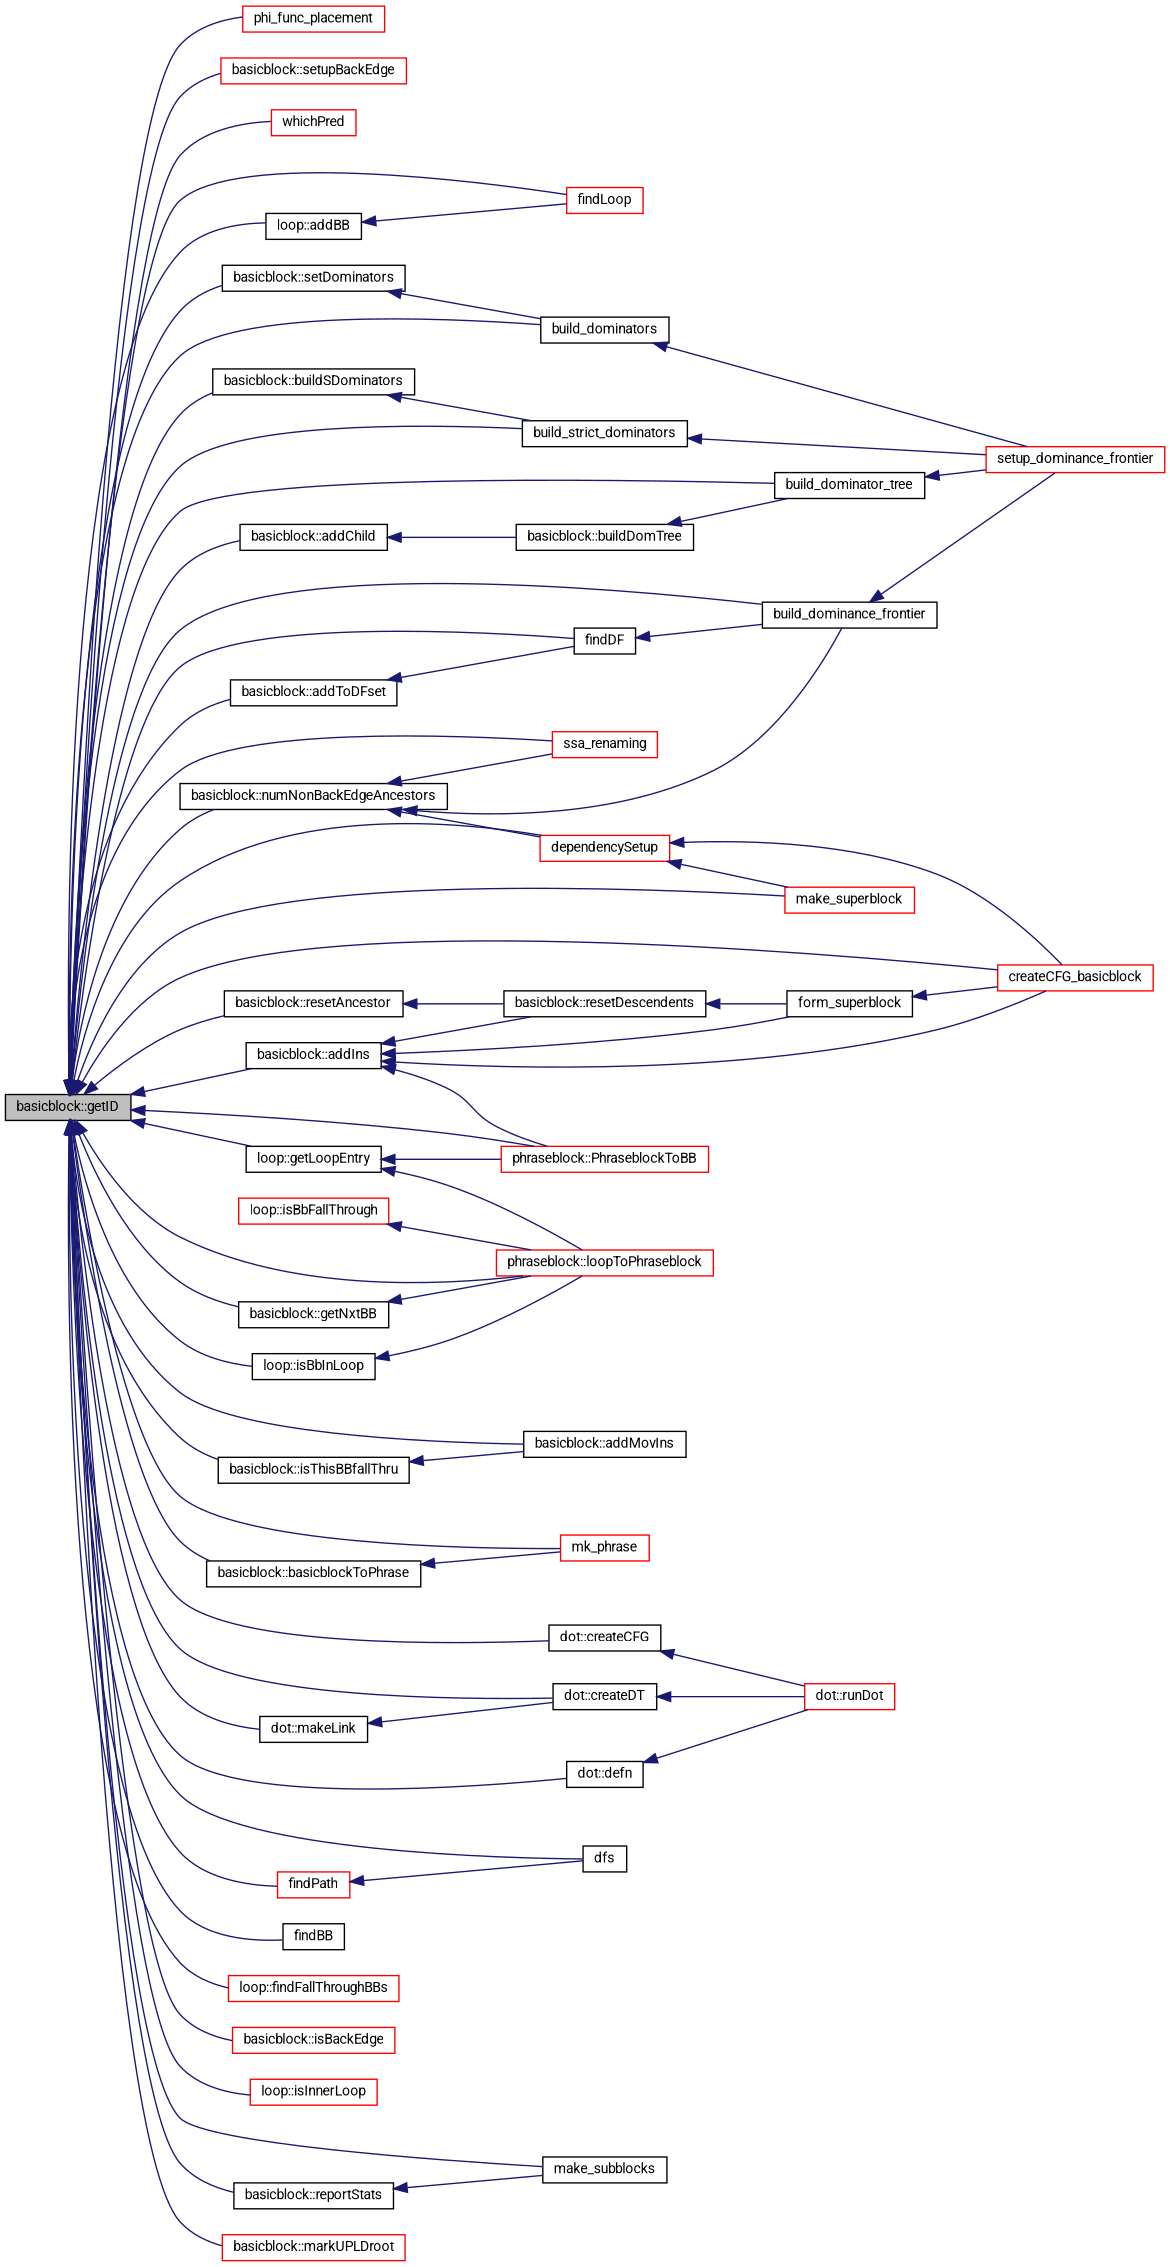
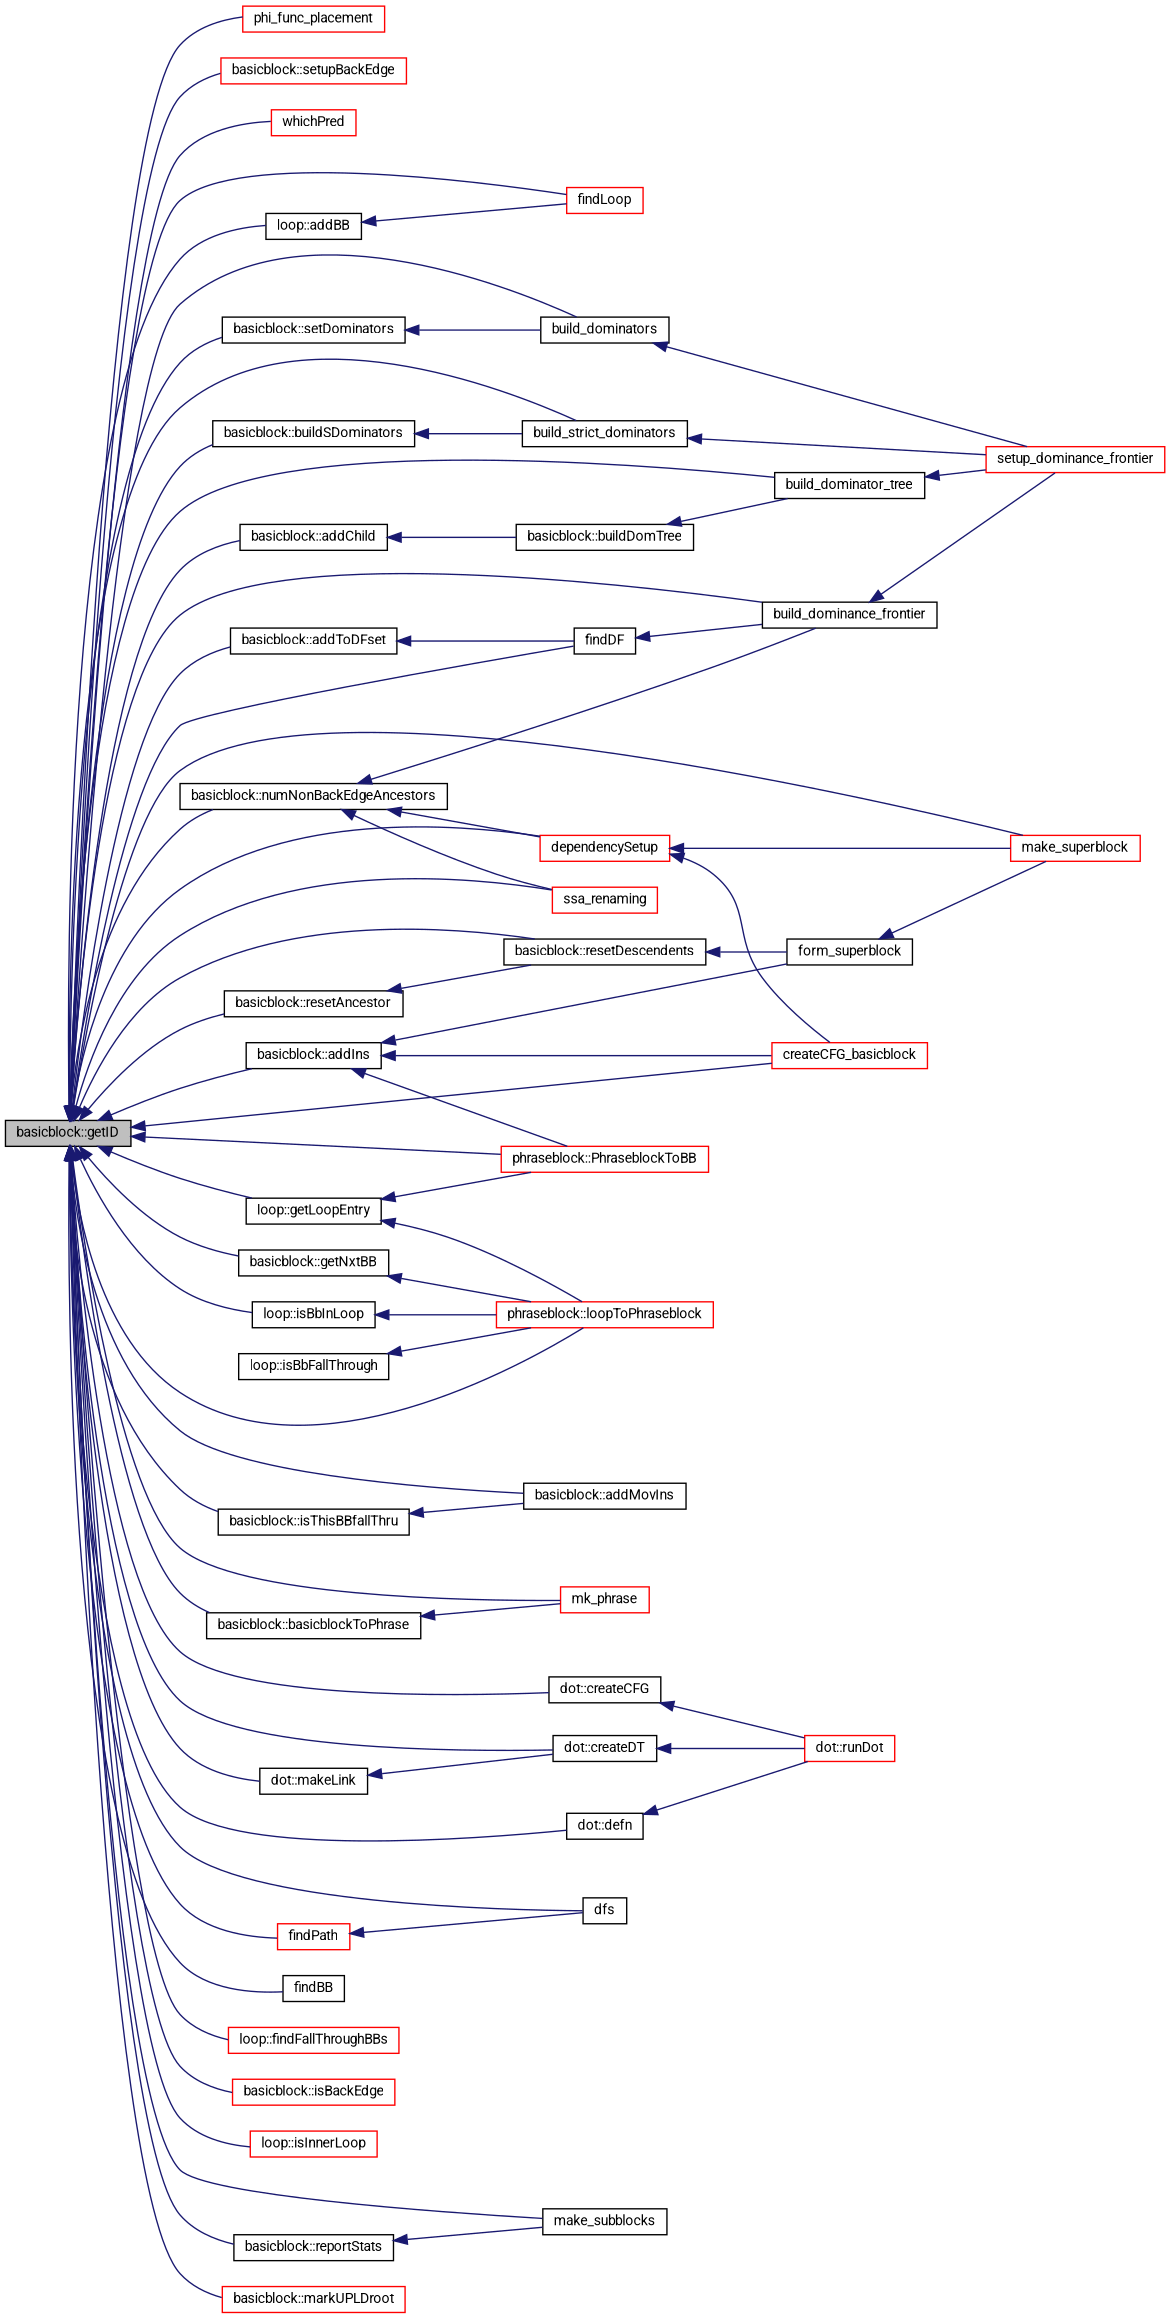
(962, 991) -> (969, 897)
(463, 1029) -> (271, 944)
(314, 1211) -> (314, 1367)
